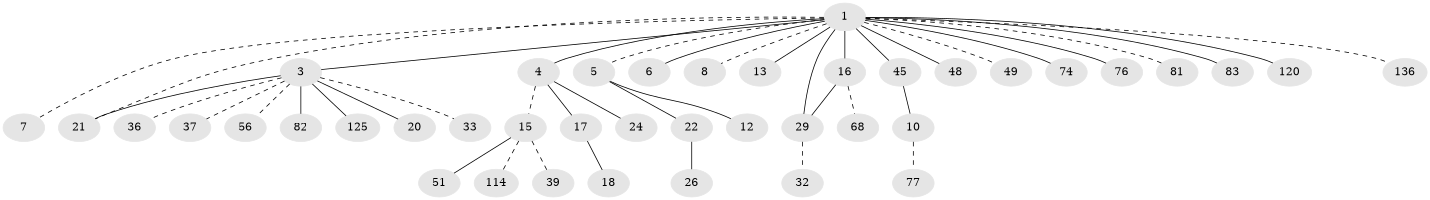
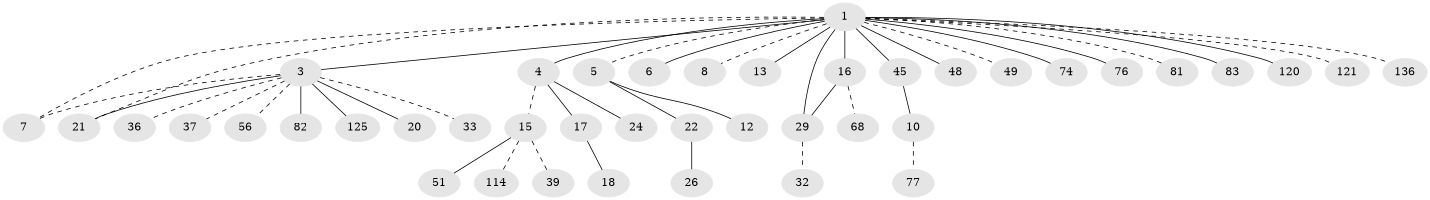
none -> (1347, 72)
none -> (146, 92)
